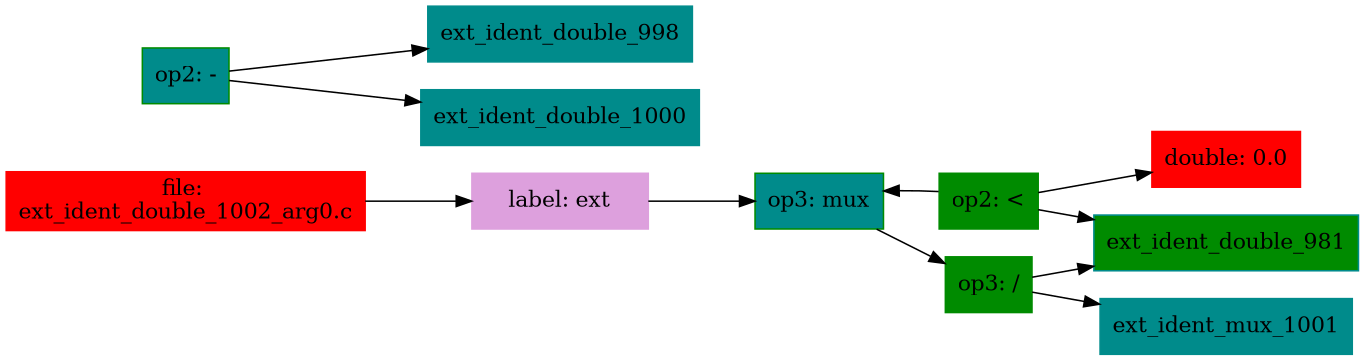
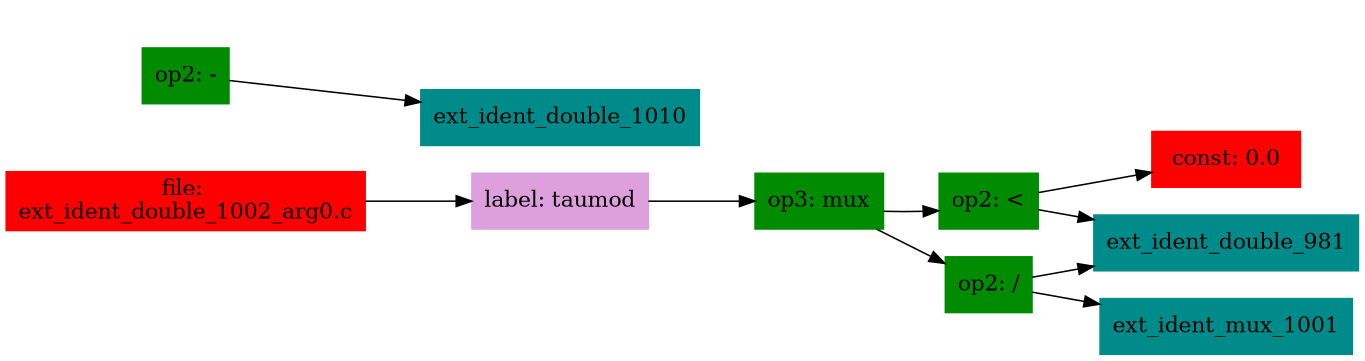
(560, 34) -> none
(186, 76) -> (186, 76)
(560, 118) -> (560, 118)
(1226, 159) -> (1226, 159)
(919, 191) -> (903, 212)
(560, 201) -> (560, 201)
(819, 201) -> (819, 201)
(1226, 243) -> (1226, 243)
(989, 285) -> (989, 285)
